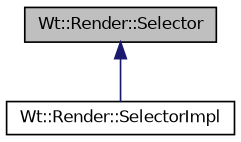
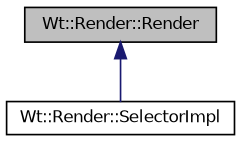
(121, 25) -> (121, 25)
